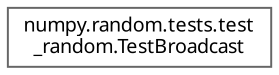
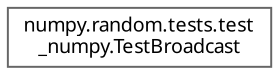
(140, 37) -> (140, 37)
